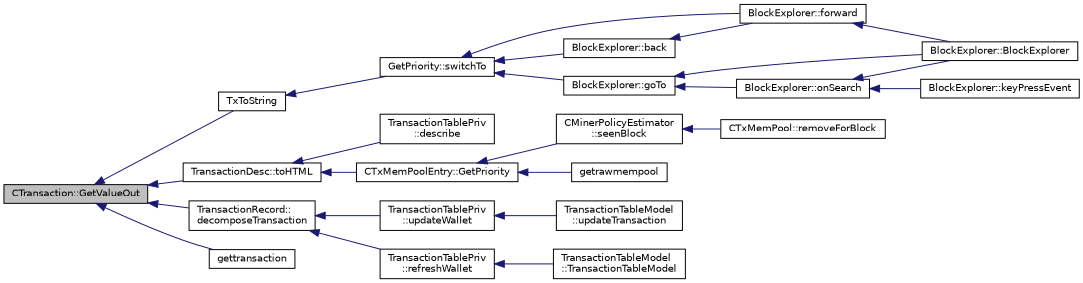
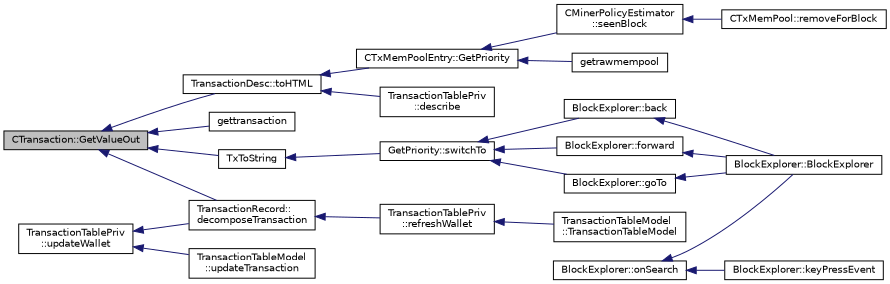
(716, 30) -> (719, 138)
(711, 87) -> none
(353, 216) -> (166, 227)
